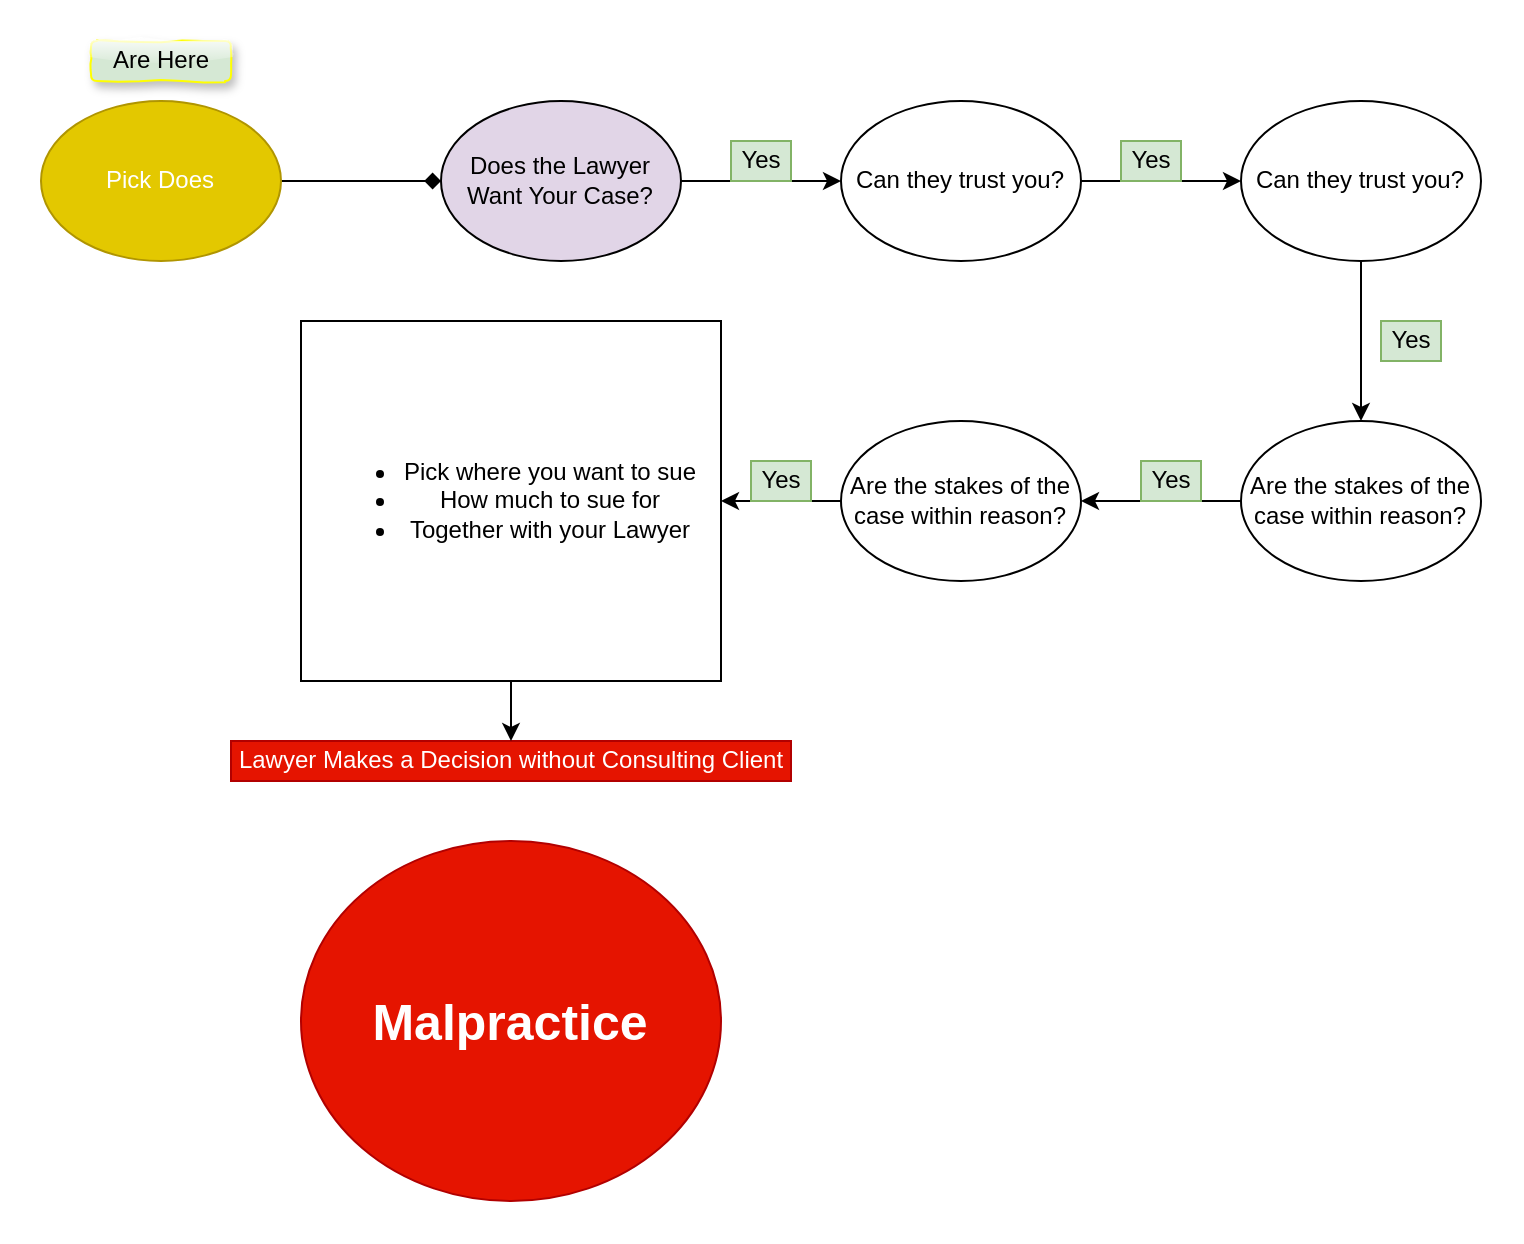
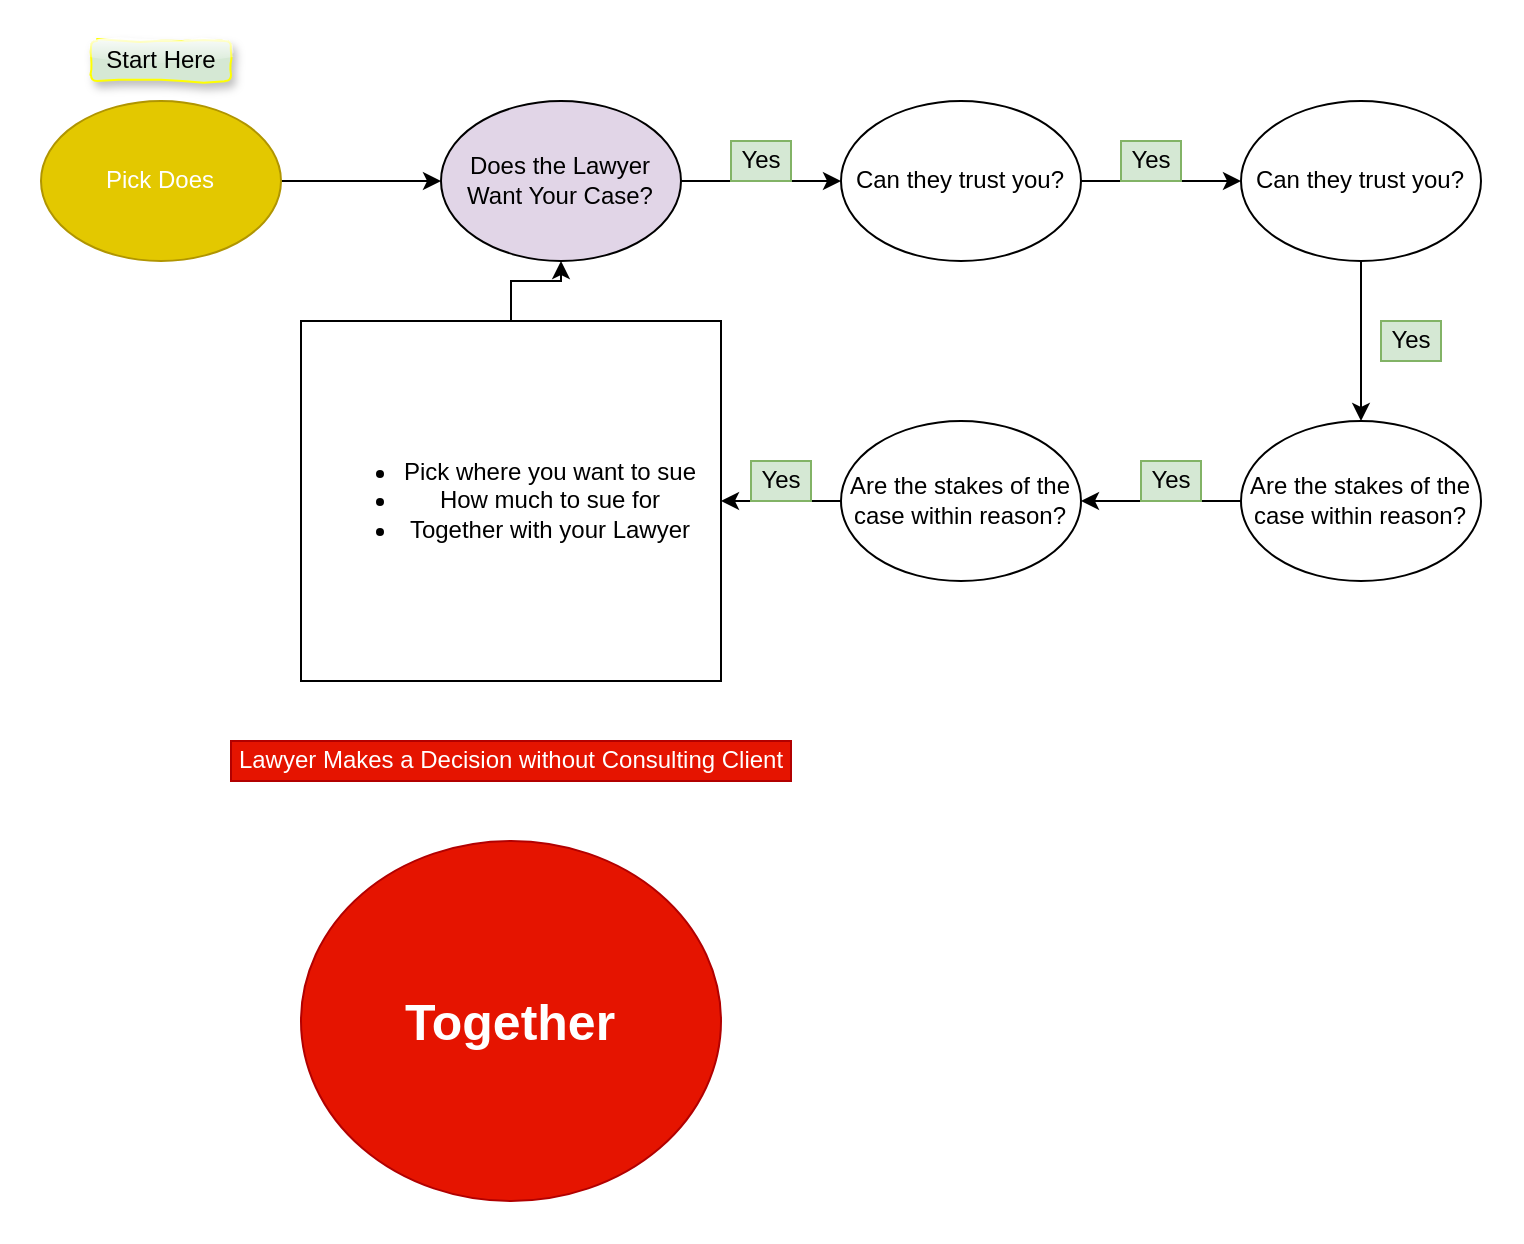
(162, 61) -> (162, 61)
(424, 181) -> (425, 181)
(511, 718) -> (519, 281)
(511, 1021) -> (511, 1021)
